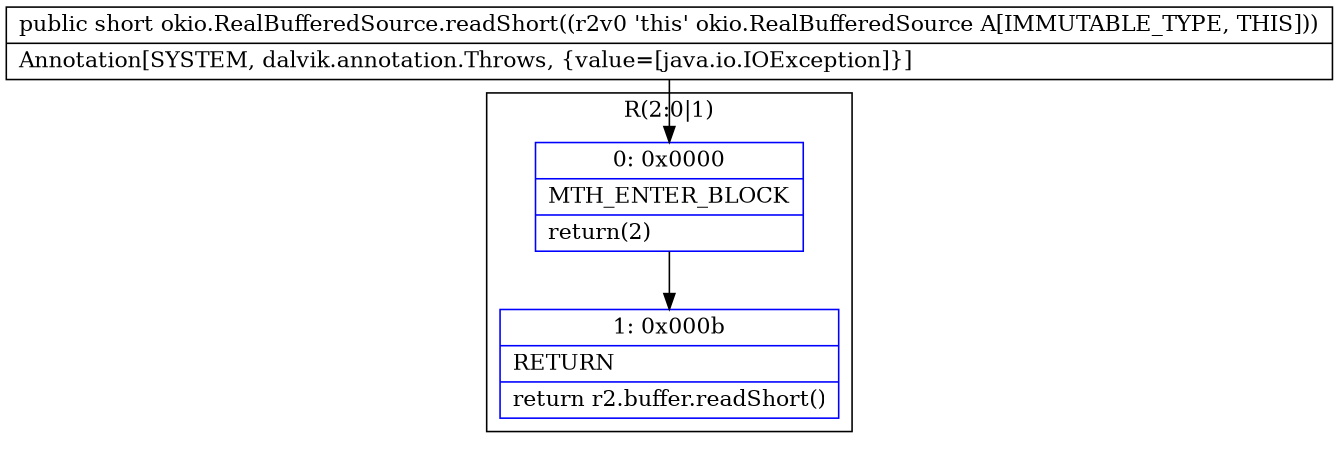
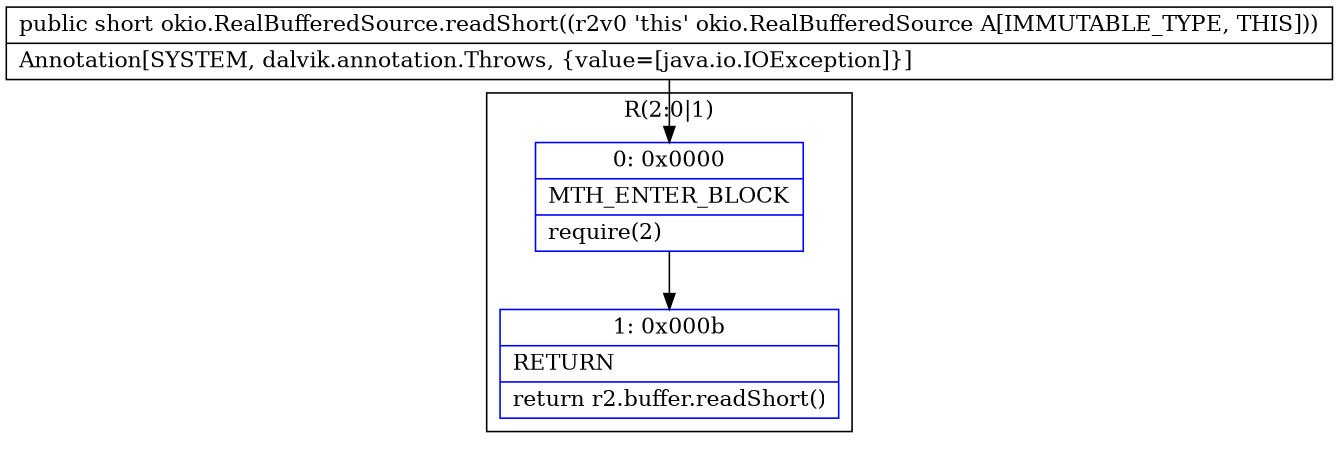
(600, 232) -> (606, 232)
